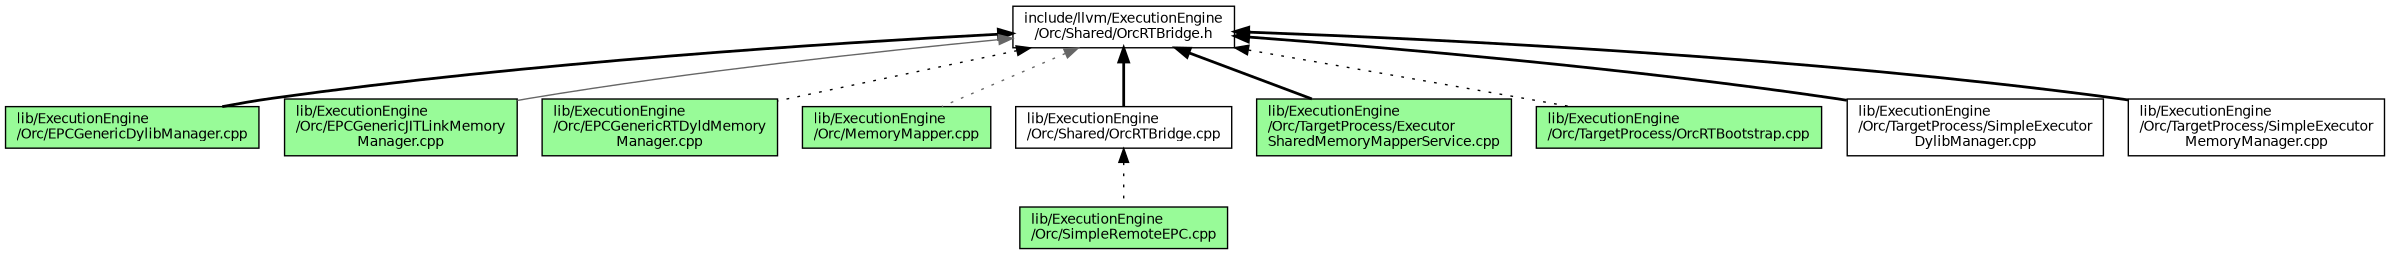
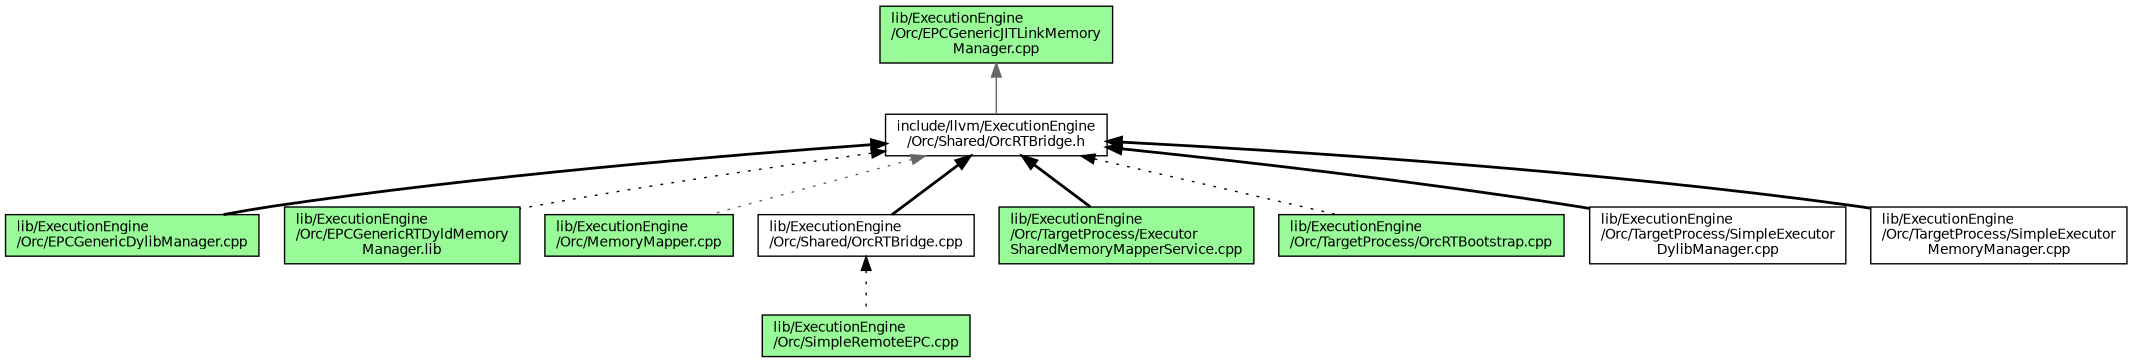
(757, 66) -> (996, 96)
(660, 127) -> (402, 235)
